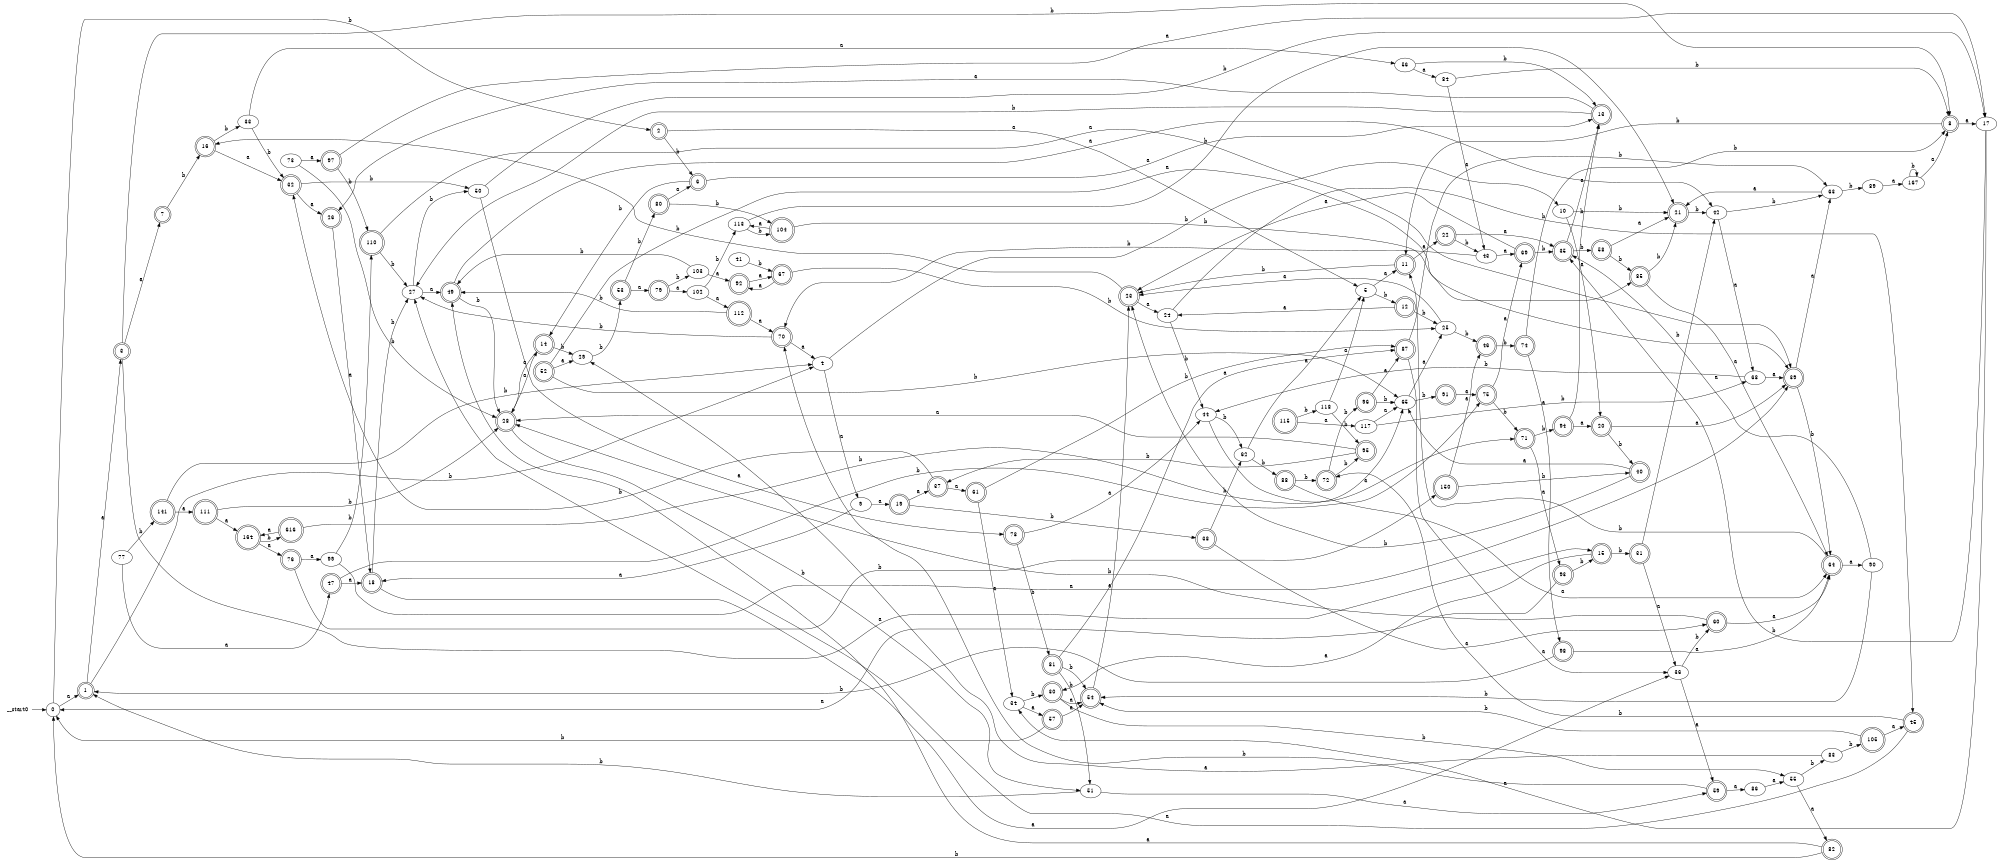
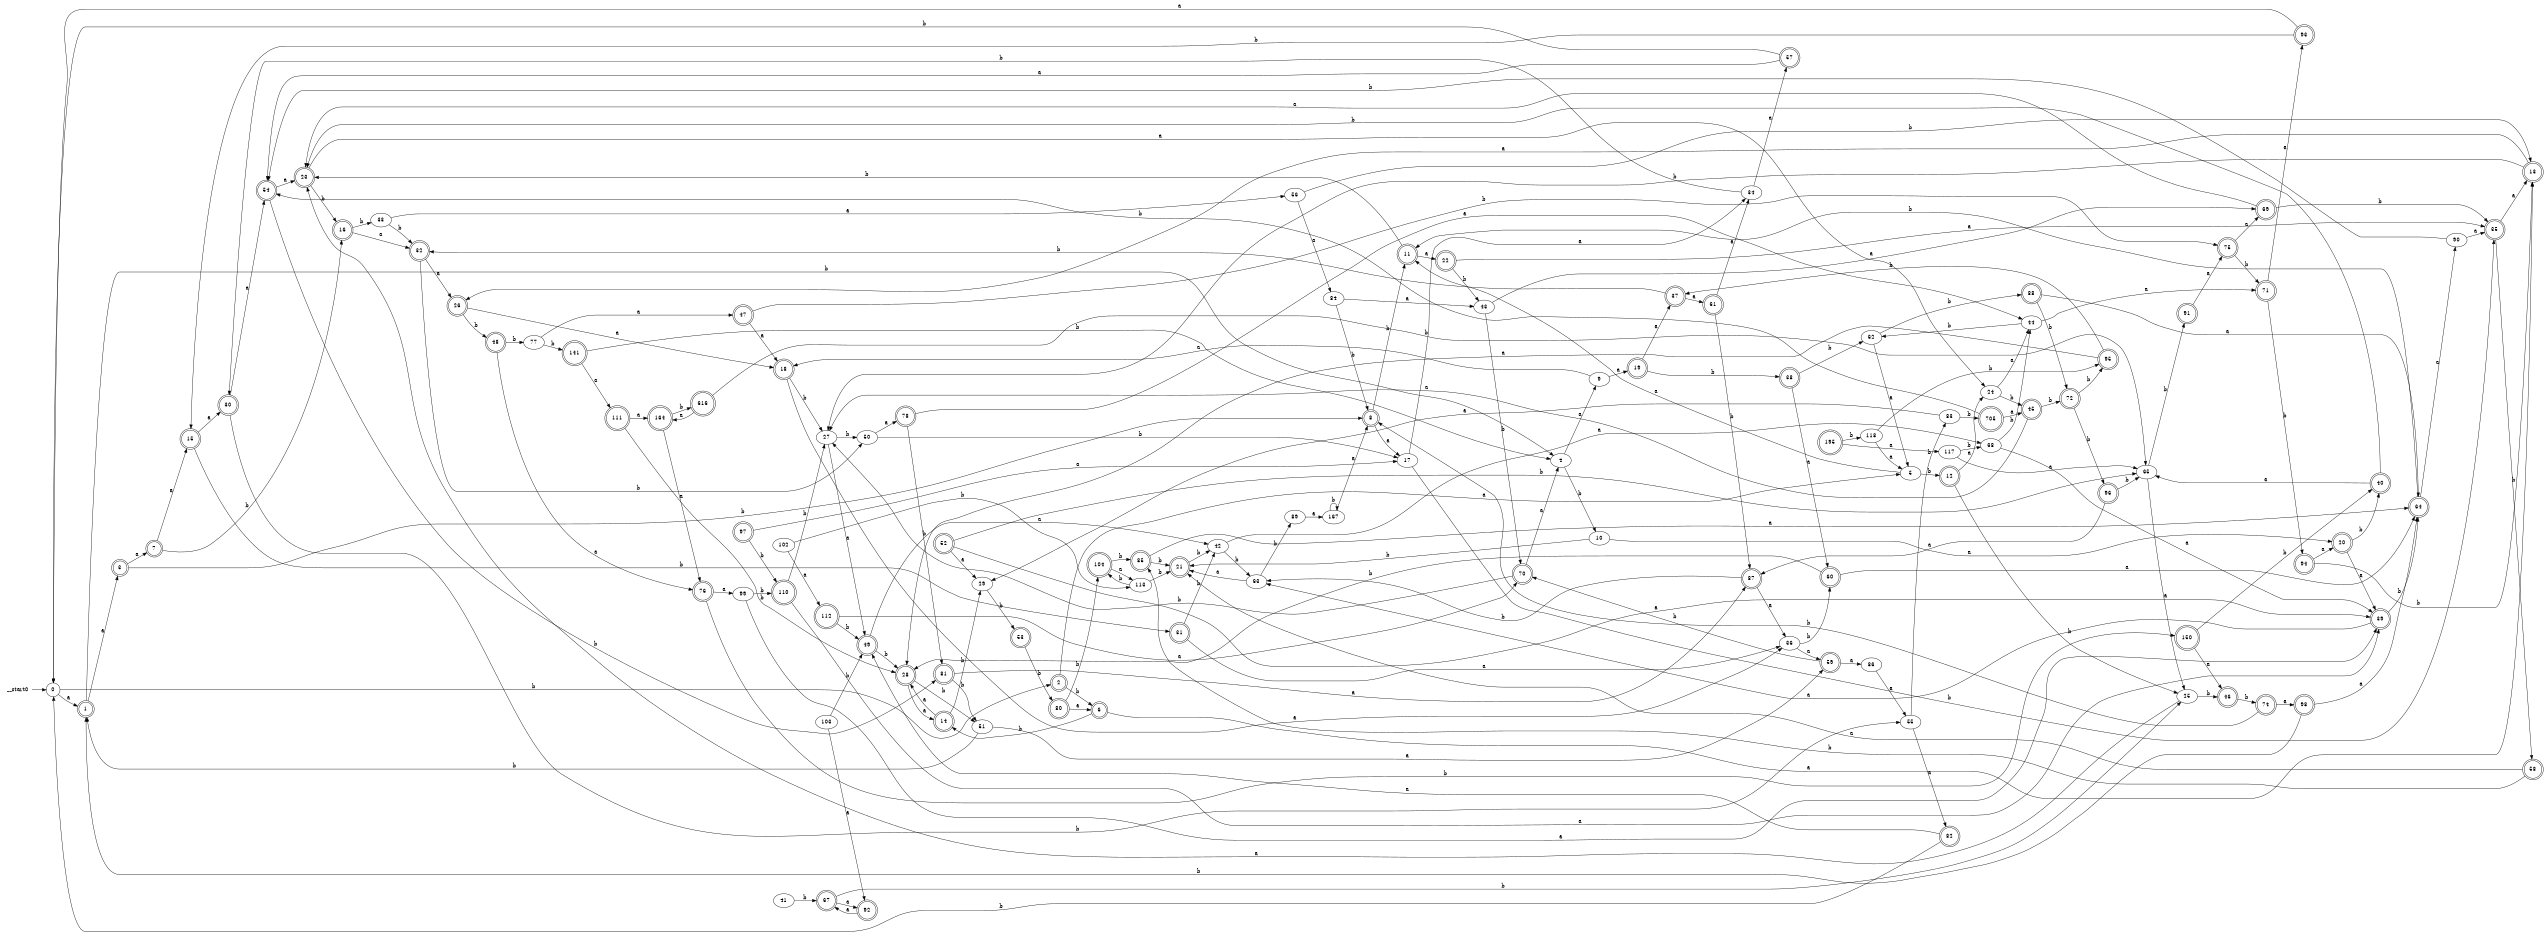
(291, 161) -> none
(659, 290) -> none
none -> (496, 342)
(1187, 359) -> (2012, 361)
(1285, 421) -> (1830, 442)
(767, 658) -> (171, 497)
(1075, 674) -> (509, 595)
(1873, 740) -> (1991, 419)
